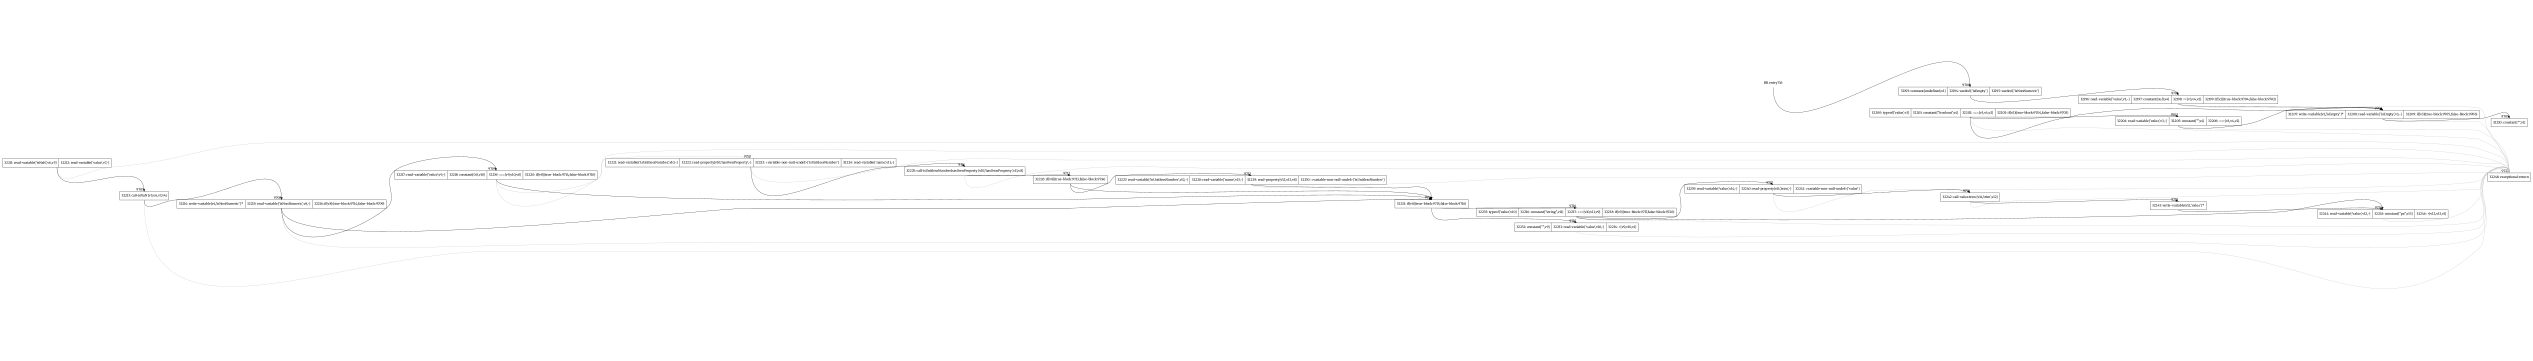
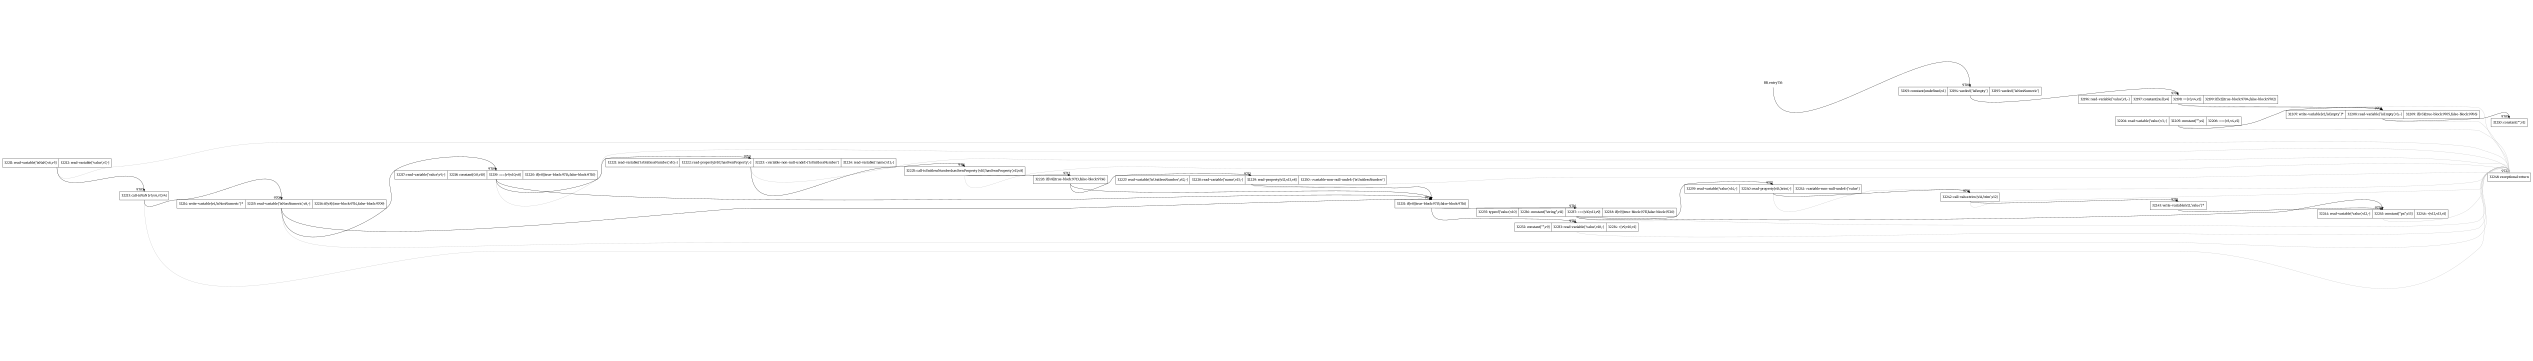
(1970, 113) -> none
(611, 158) -> (611, 158)
